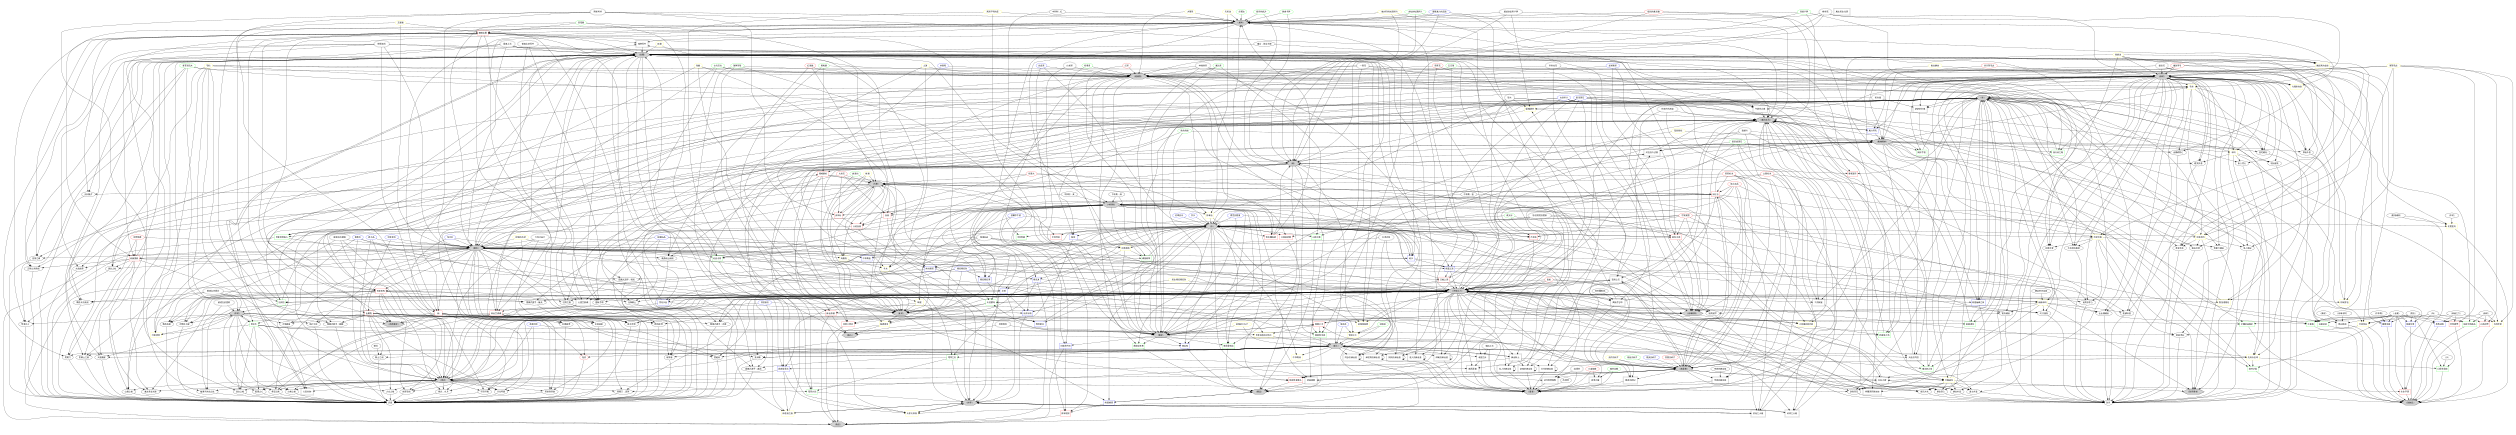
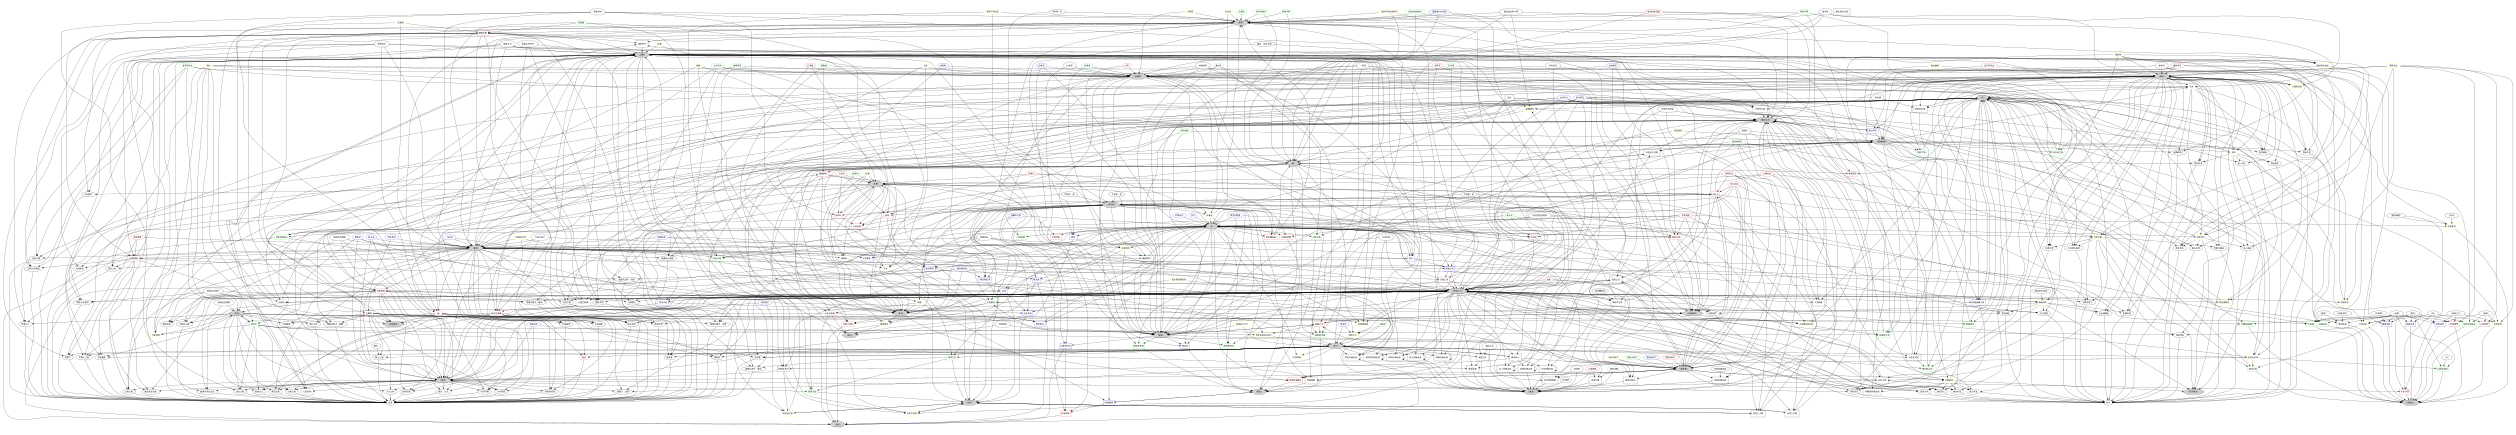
none -> (1329, 162)
